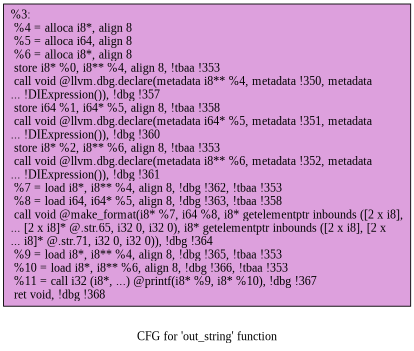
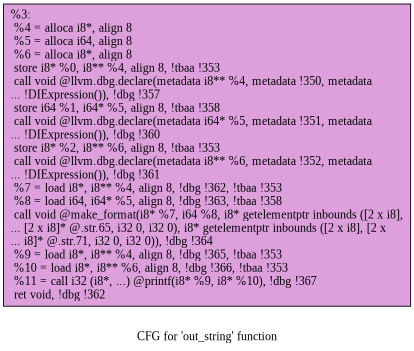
(58, 295) -> (58, 295)
